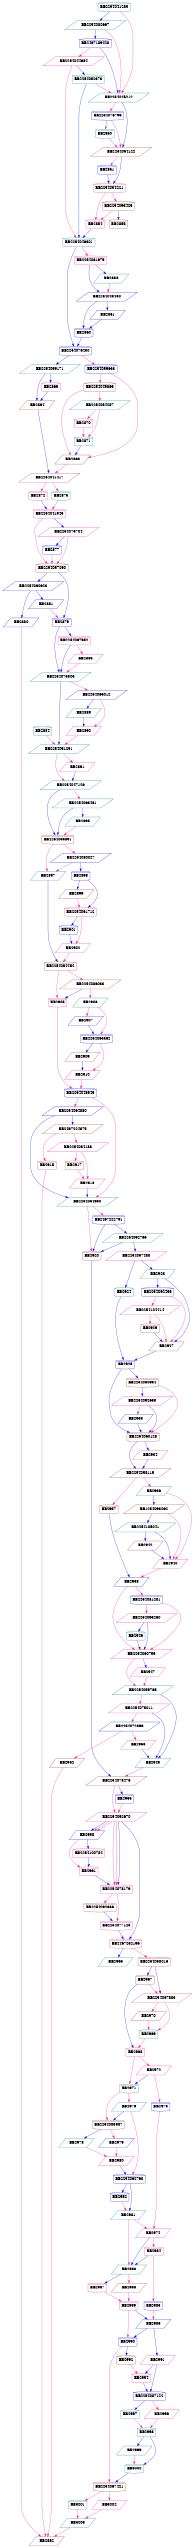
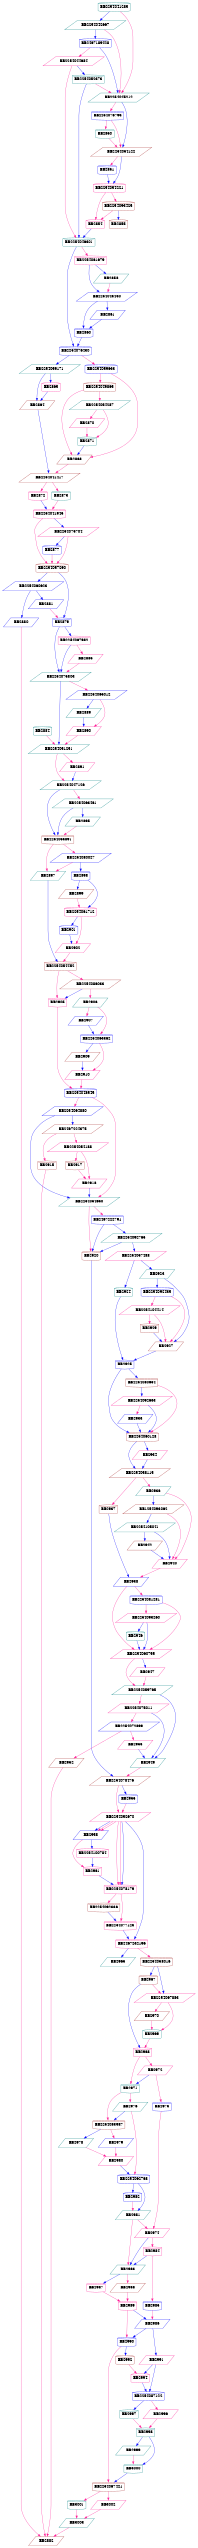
(95, 25) -> (95, 25)
(83, 423) -> (87, 423)
